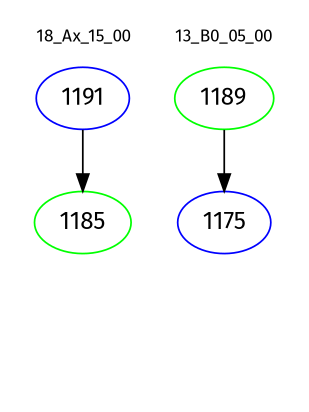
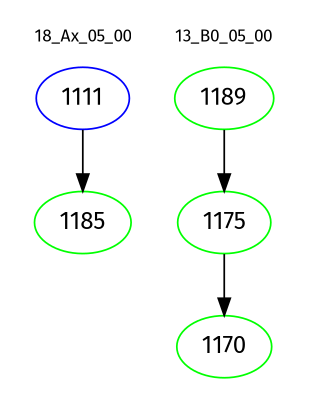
(84, 37) -> (84, 37)
(83, 98) -> (83, 98)
(224, 223) -> (224, 223)
none -> (224, 347)
